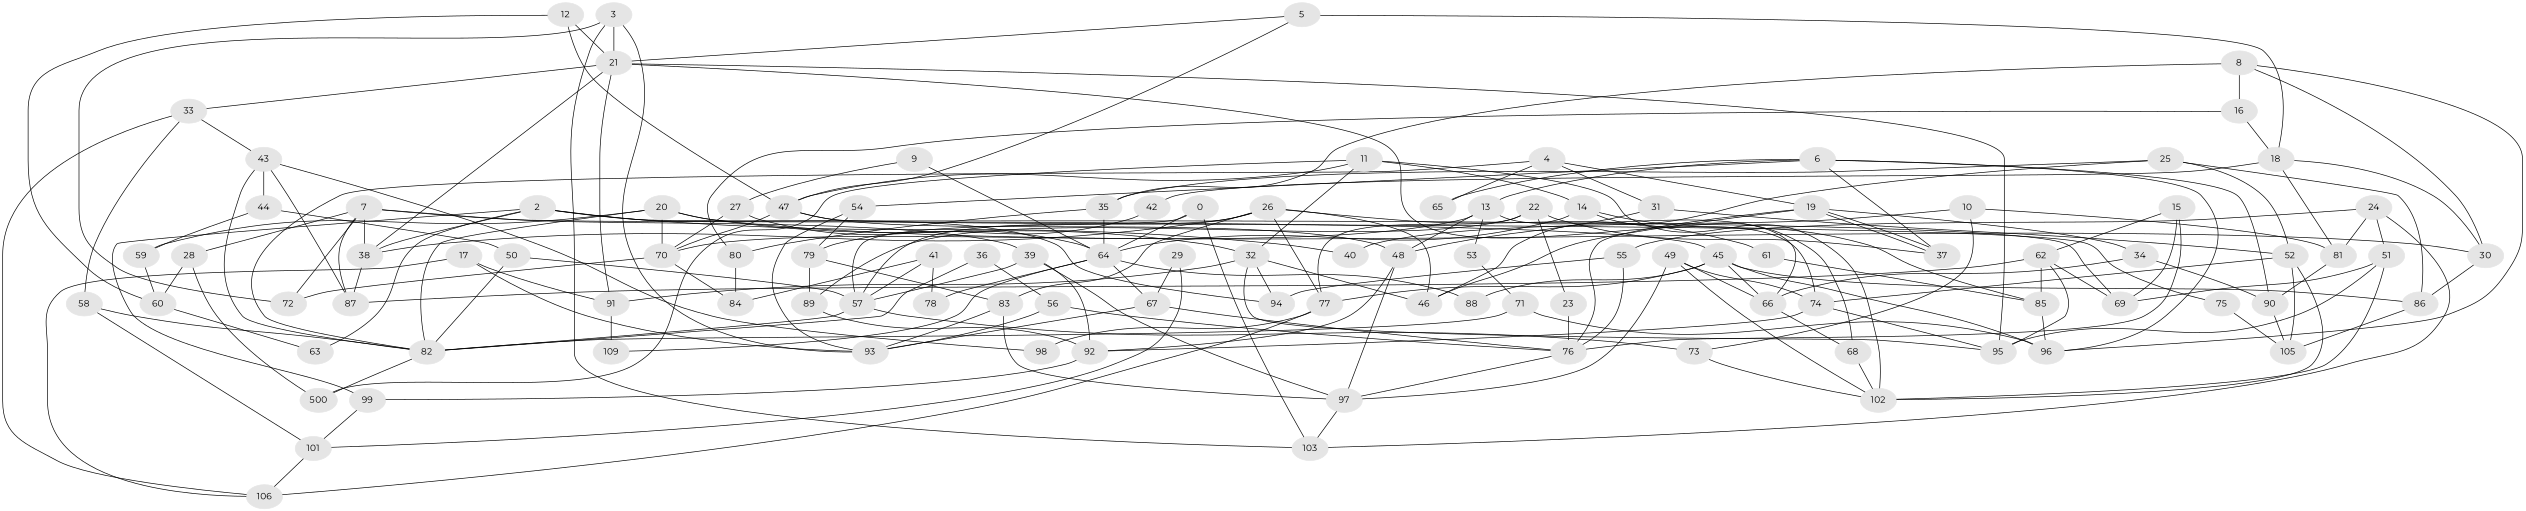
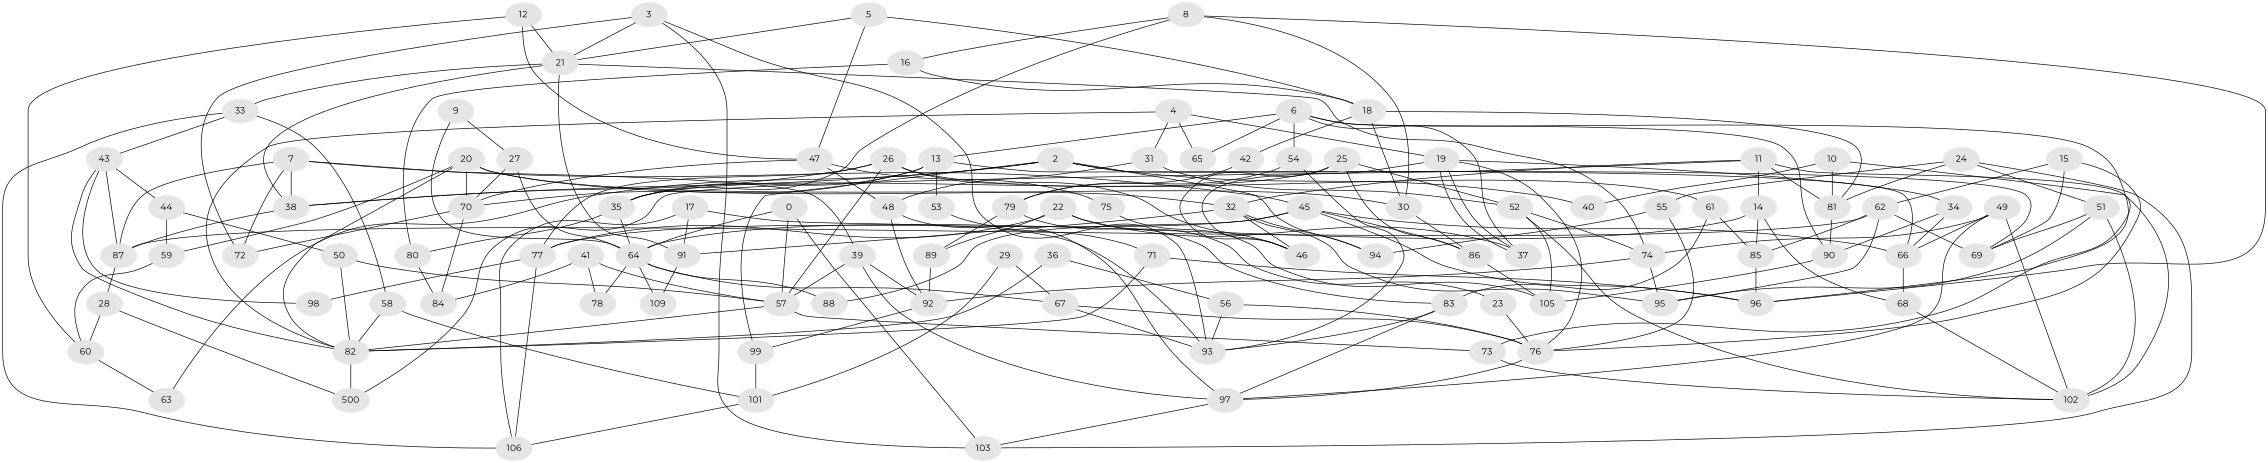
(1413, 87) -> none
(1086, 177) -> (1805, 190)
(1442, 232) -> (777, 184)
(270, 234) -> (111, 280)
(1138, 260) -> (1639, 283)
